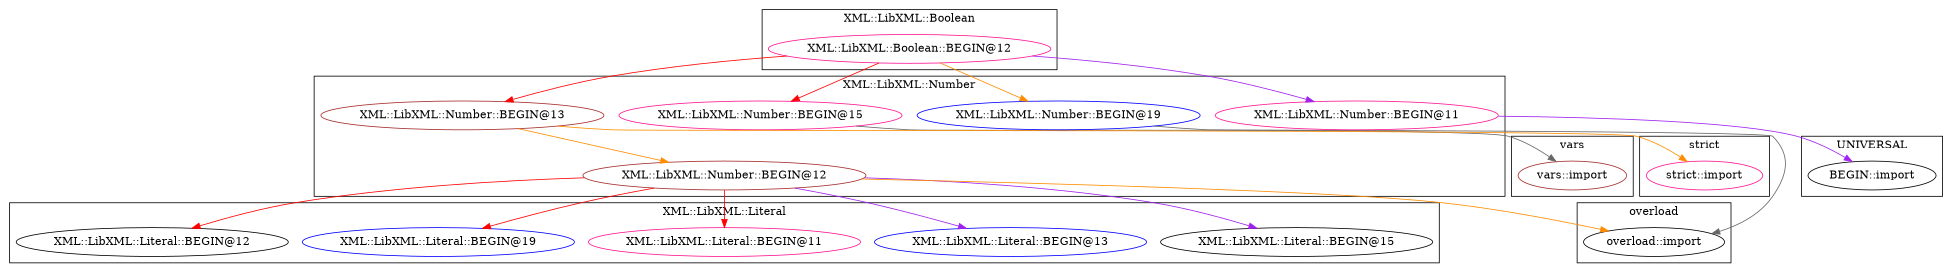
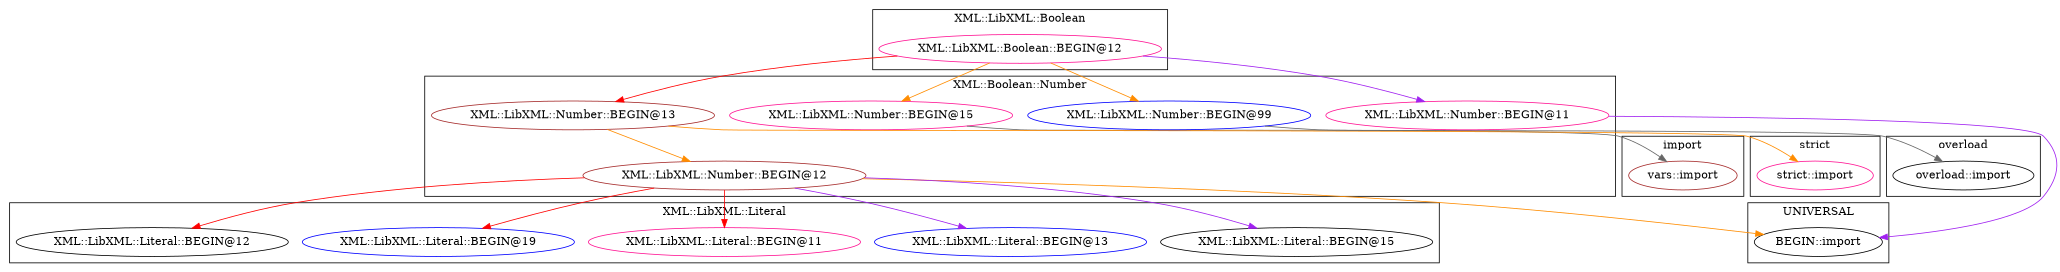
(837, 81) -> (947, 81)
(910, 85) -> (1020, 85)
(1059, 115) -> (1169, 115)
(1572, 145) -> (1683, 145)
(1233, 190) -> (1243, 191)
